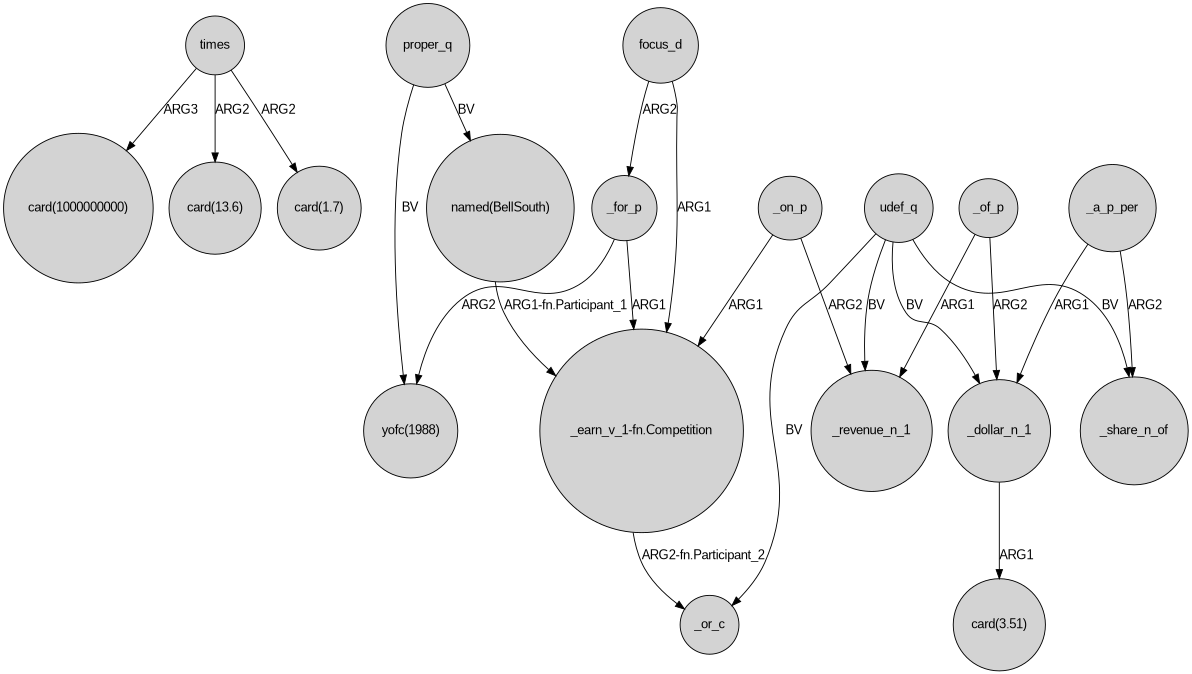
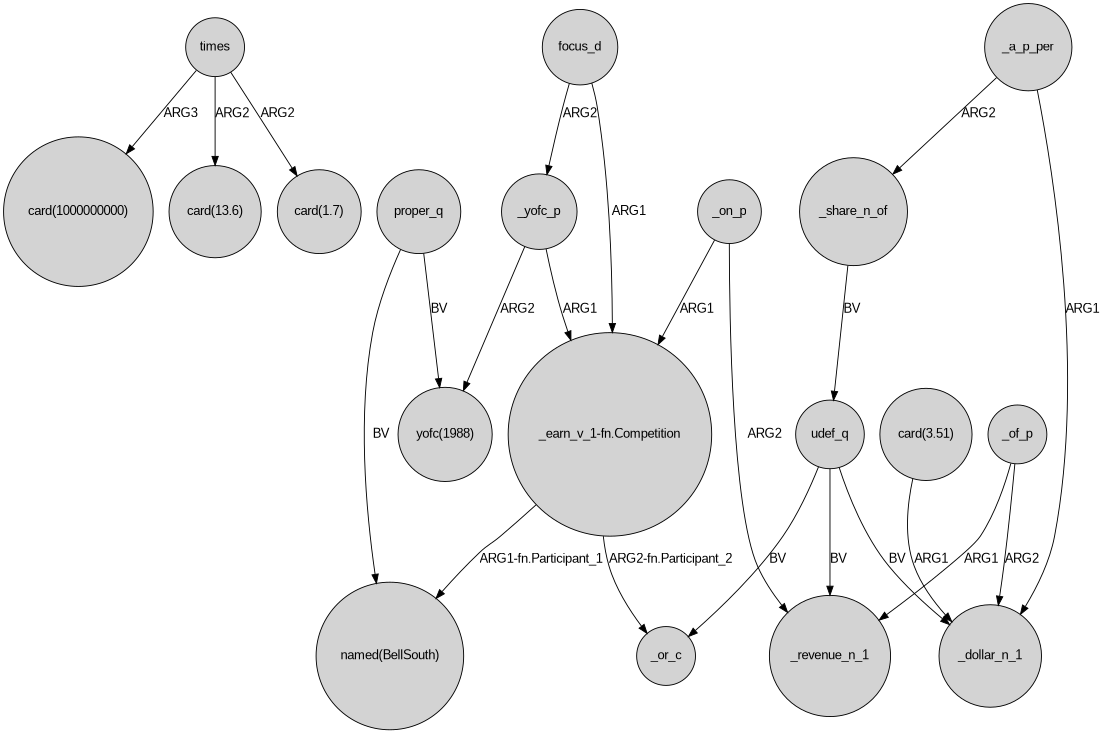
(624, 208) -> (539, 212)
(1031, 287) -> (841, 328)
(514, 330) -> (487, 546)
(999, 526) -> (910, 552)
